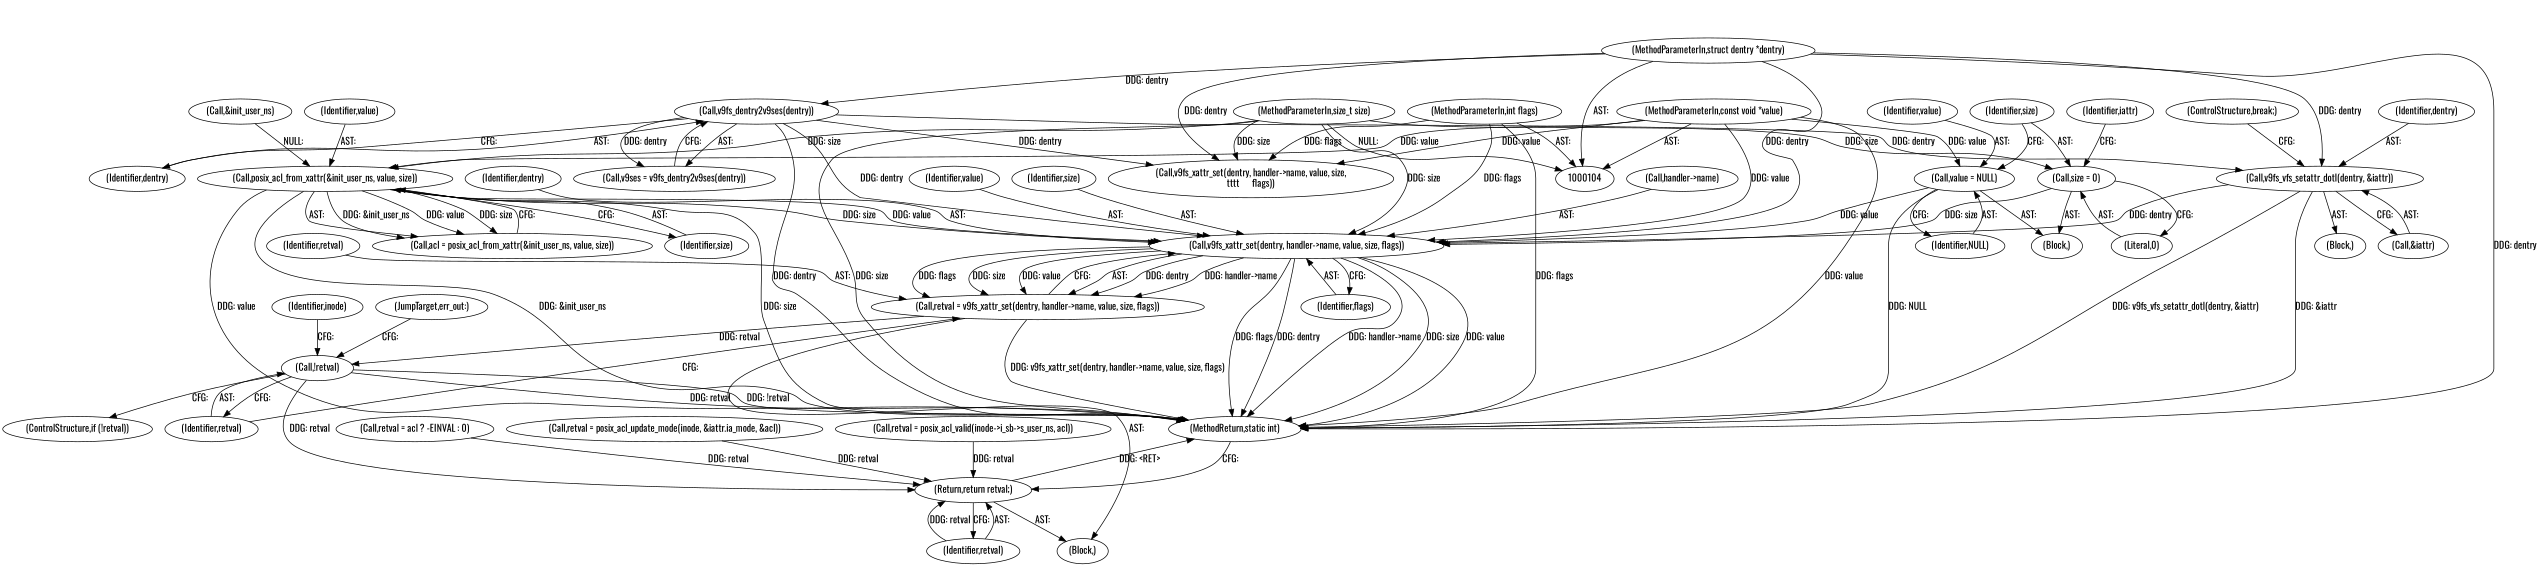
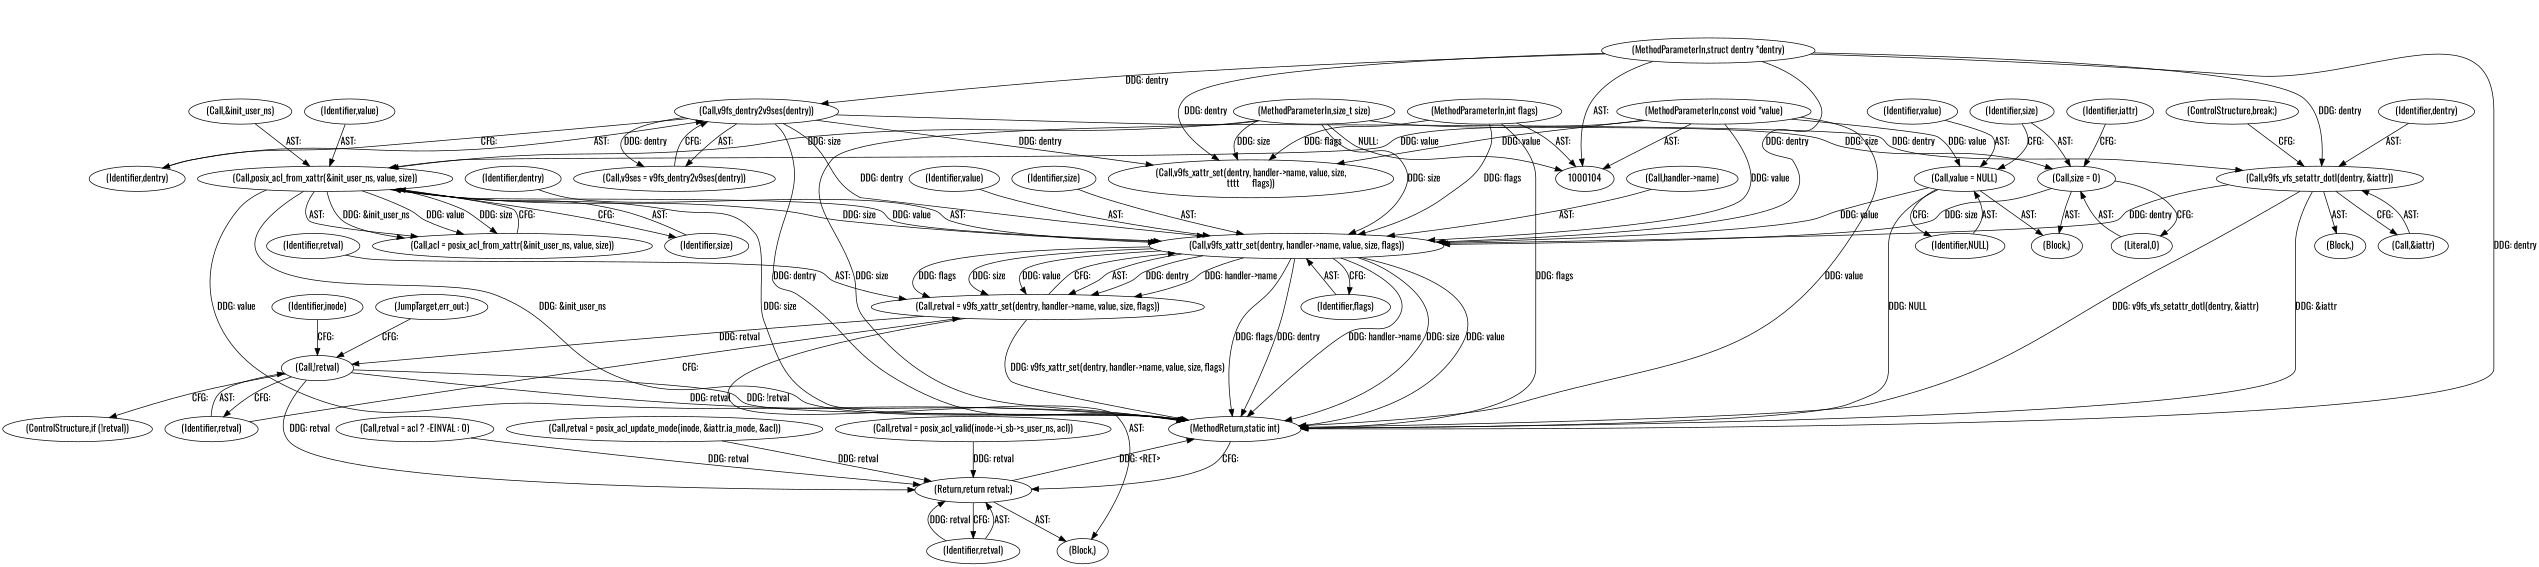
(295, 142) -> (295, 142)
